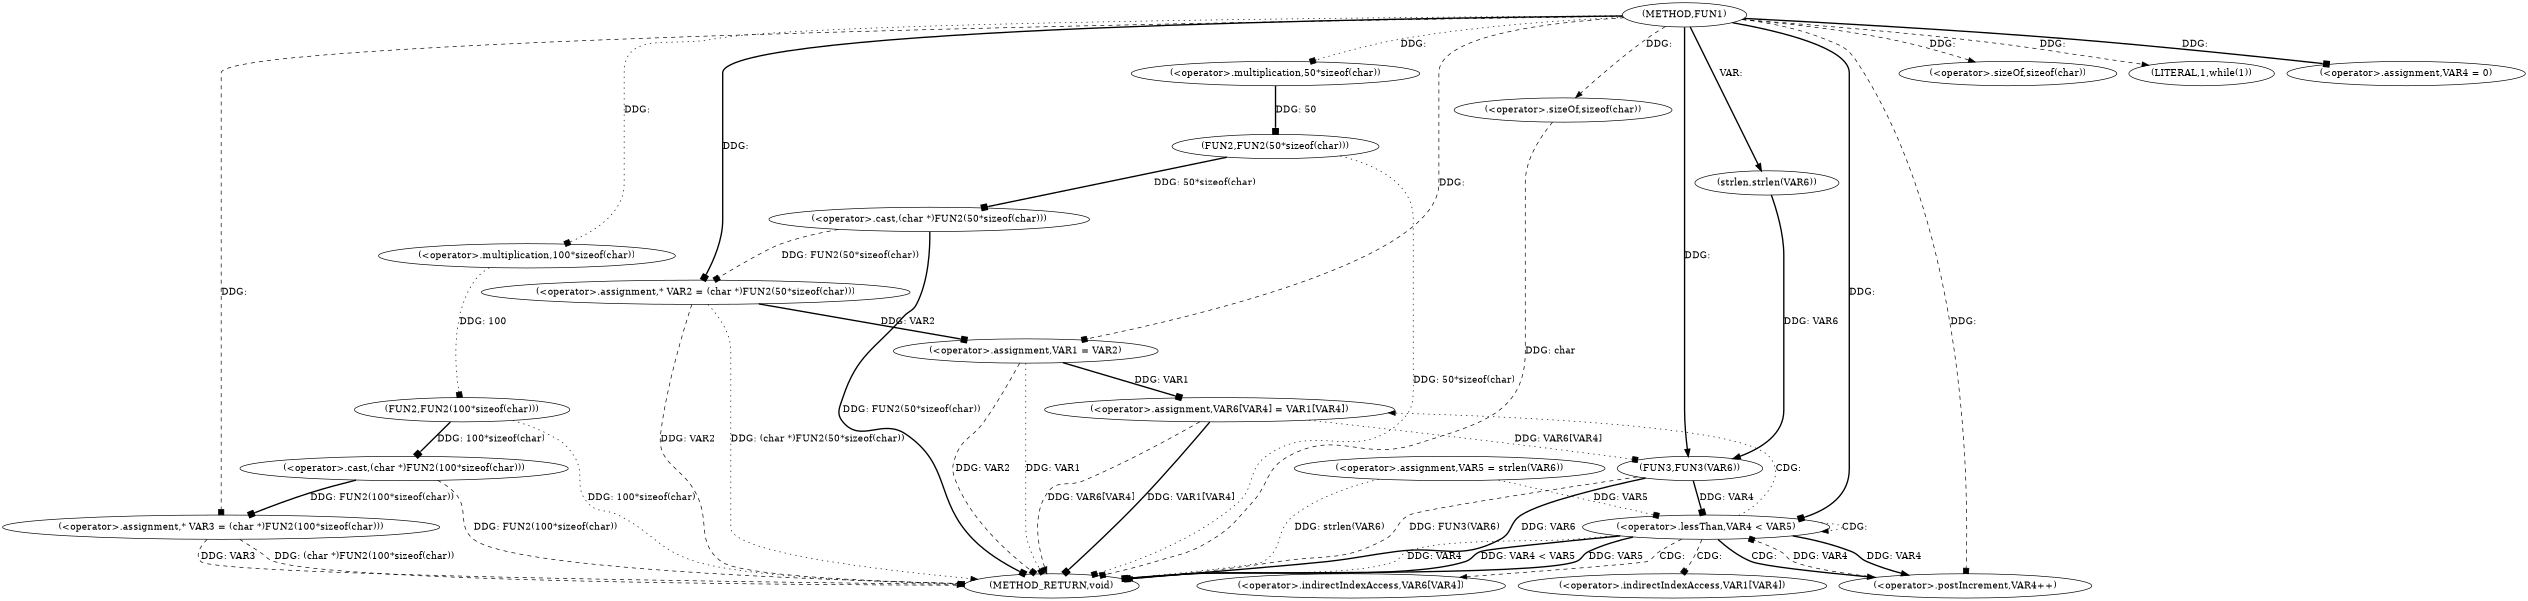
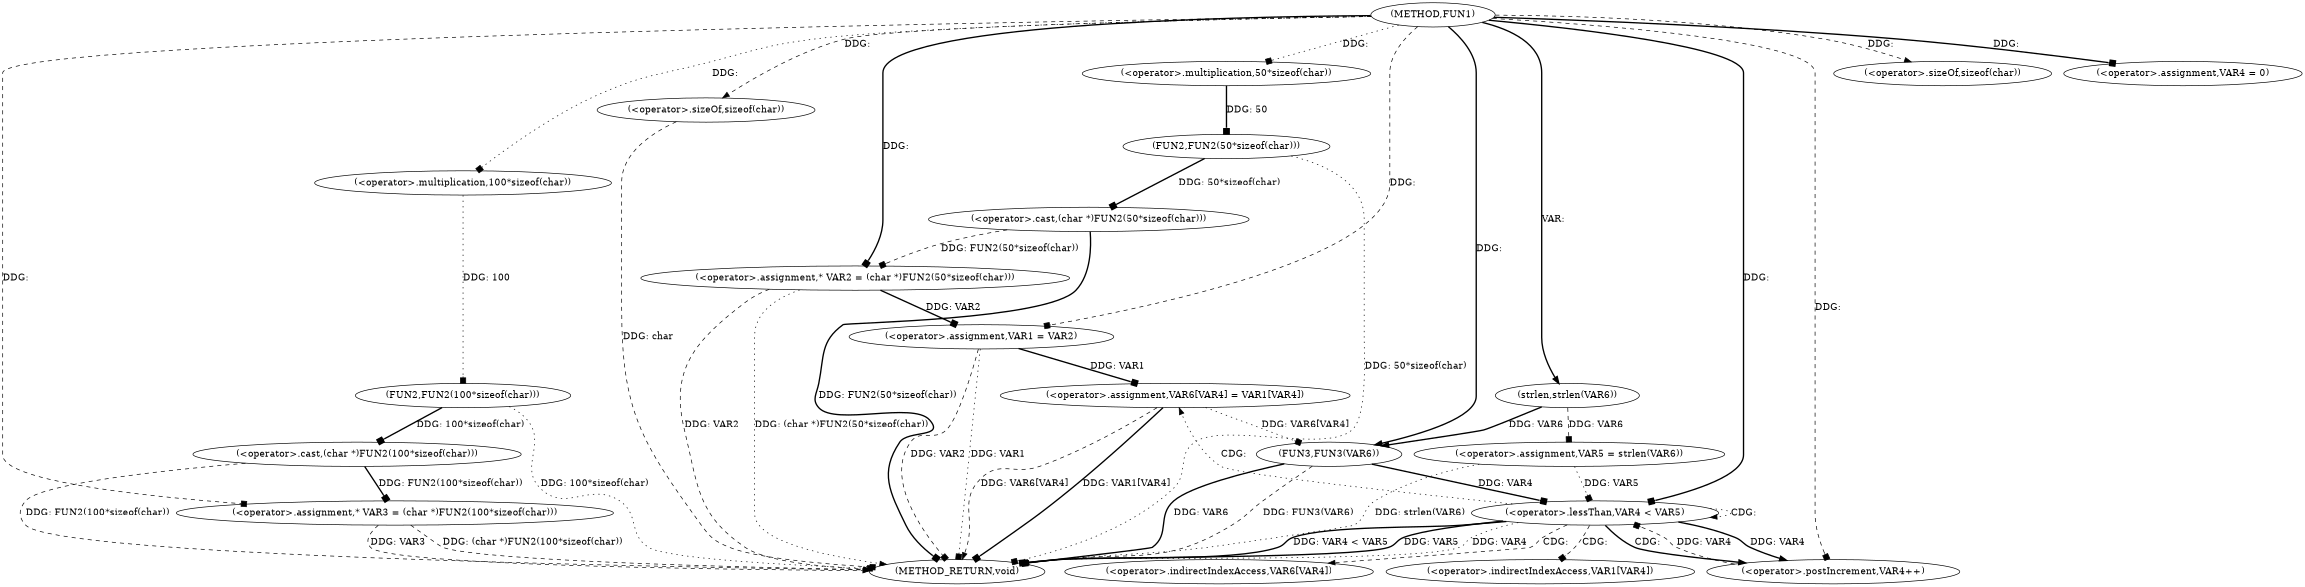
(2202, 74) -> none
none -> (1568, 422)
